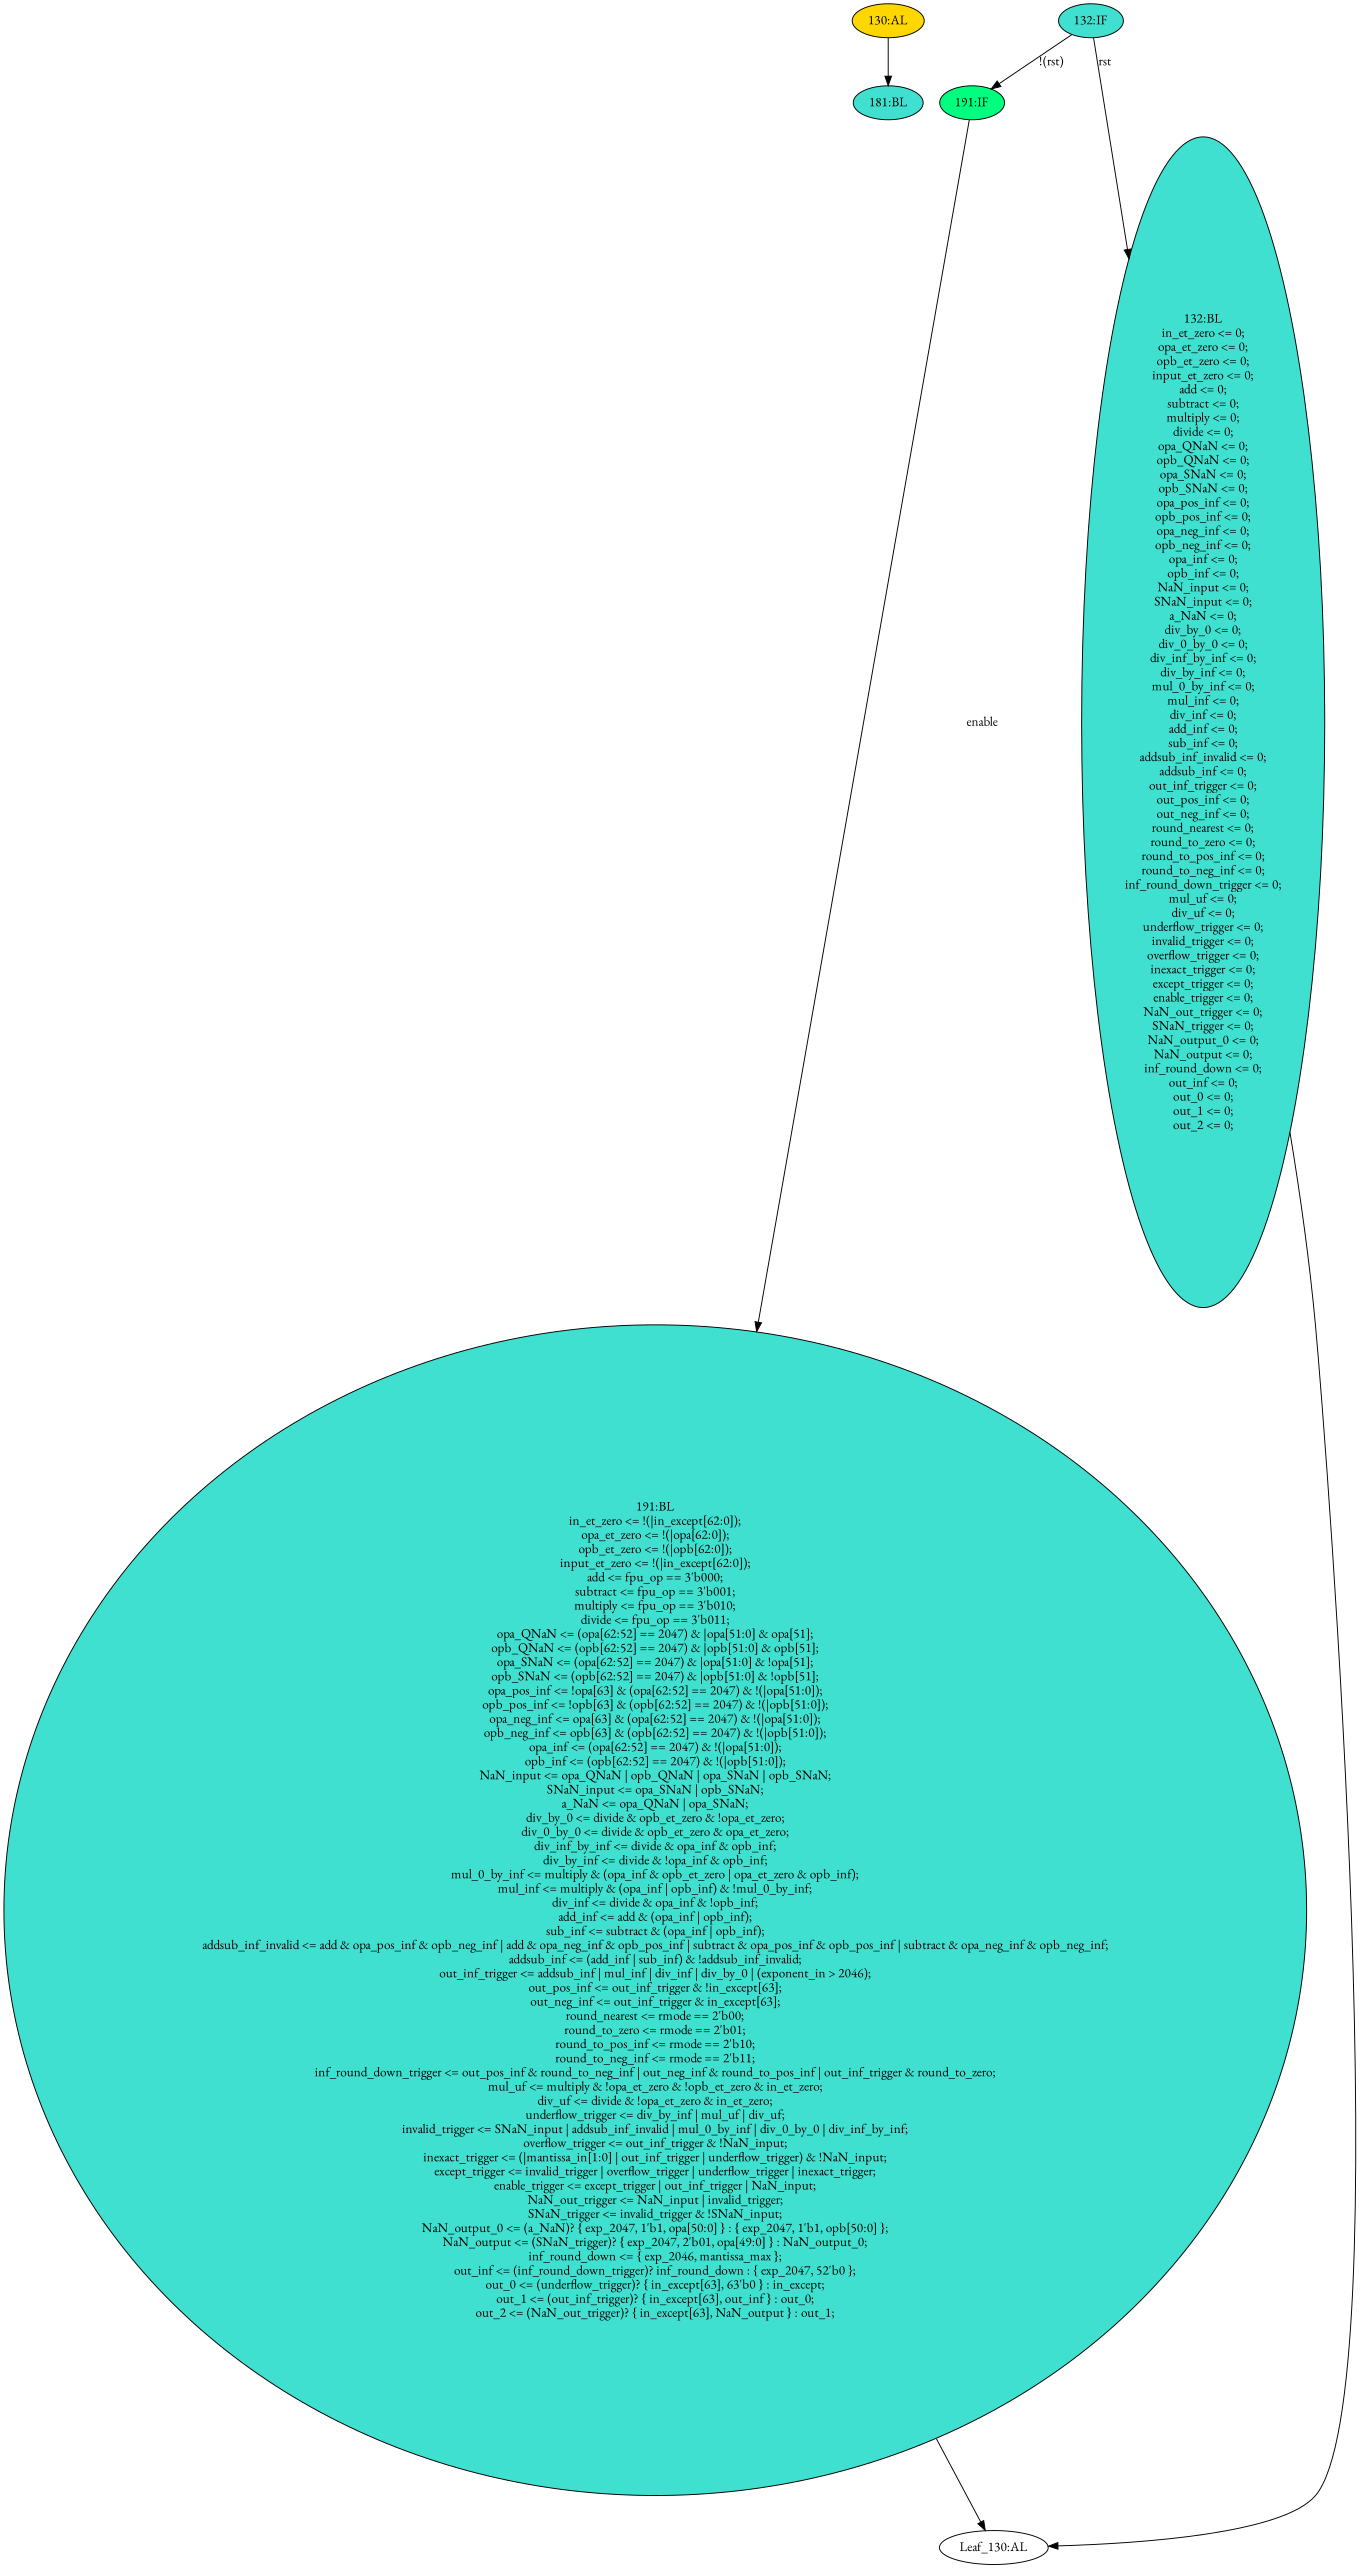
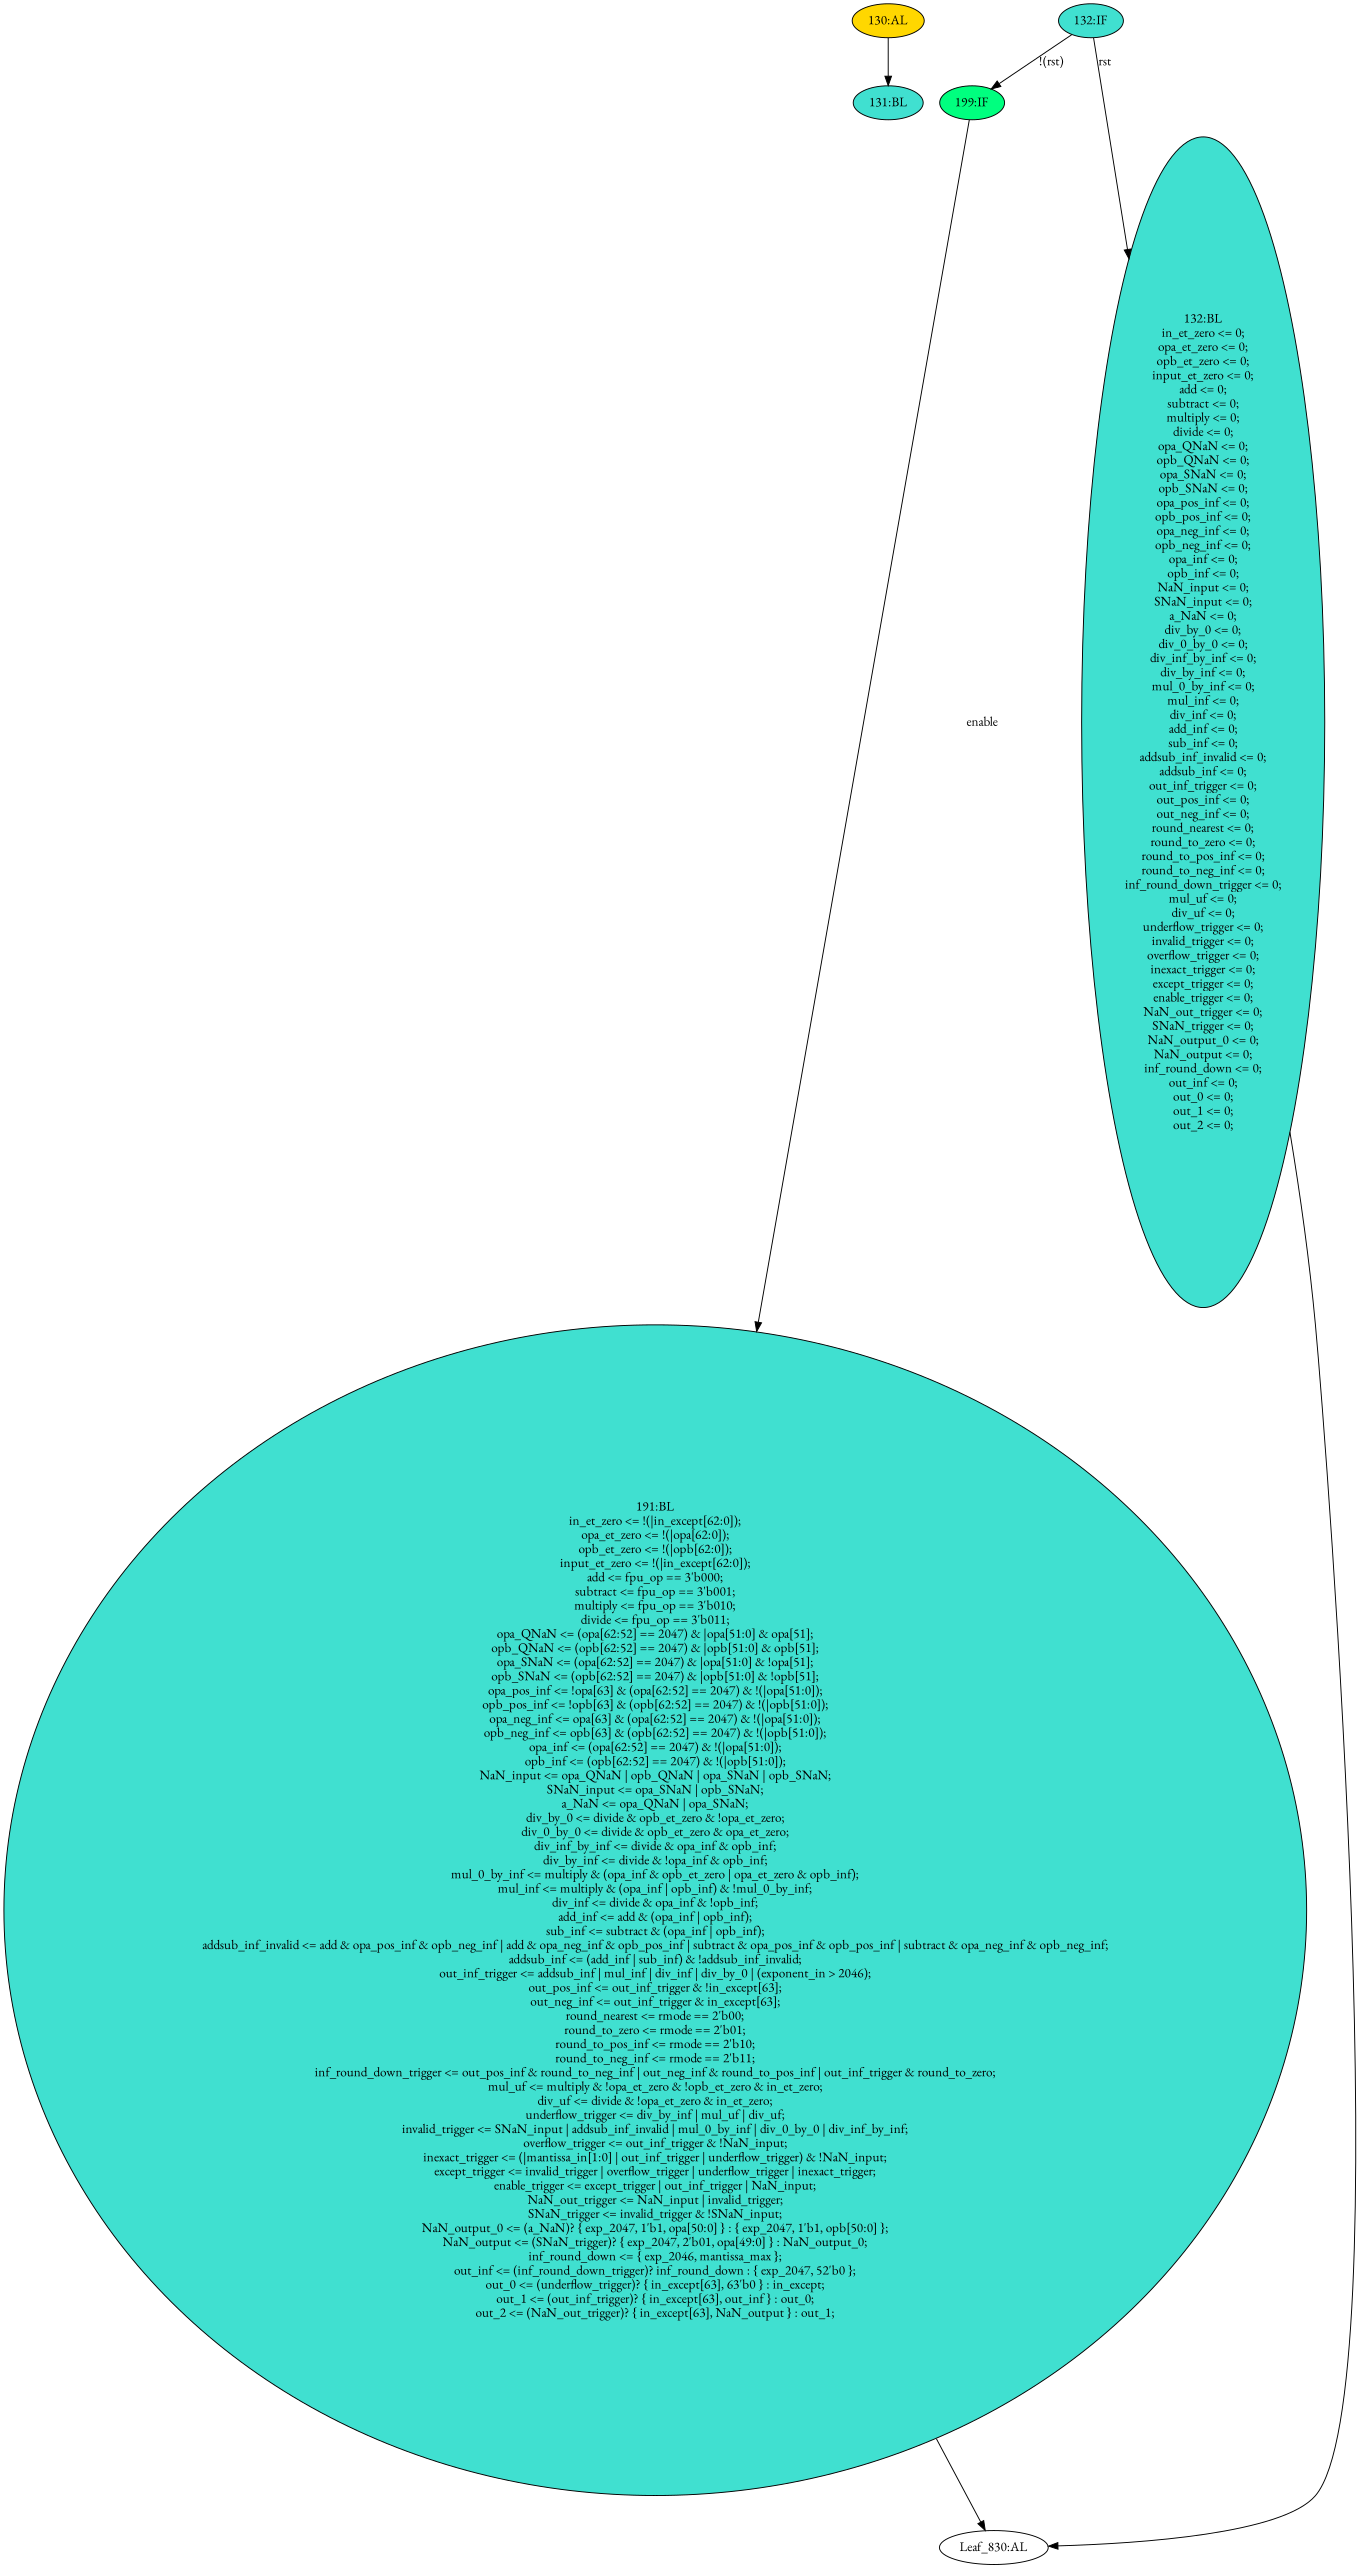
(888, 103) -> (888, 103)
(972, 103) -> (972, 103)
(994, 2548) -> (994, 2548)
